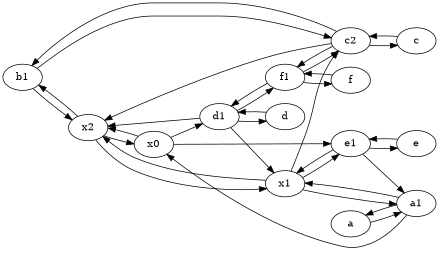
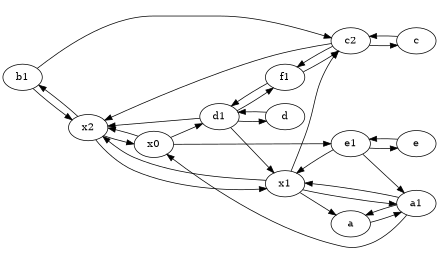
(181, 3) -> none
(351, 80) -> none
(318, 169) -> (315, 202)
